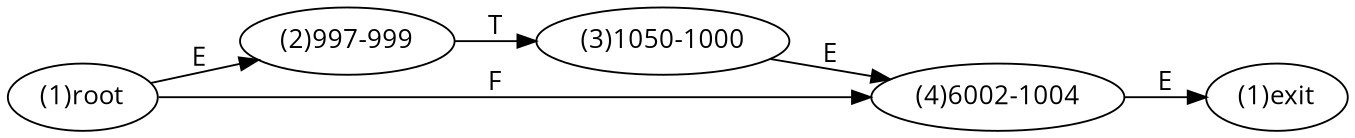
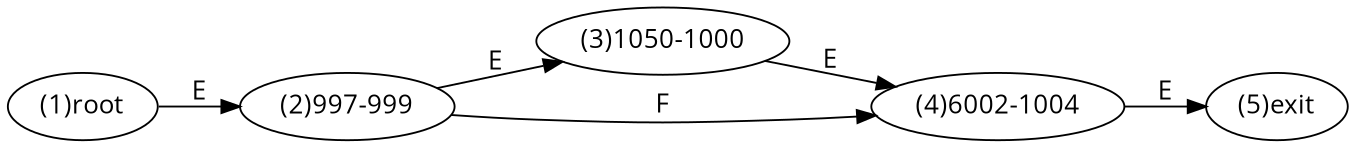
(495, 27) -> (495, 63)
(505, 97) -> (654, 122)
(1277, 97) -> (1277, 107)
